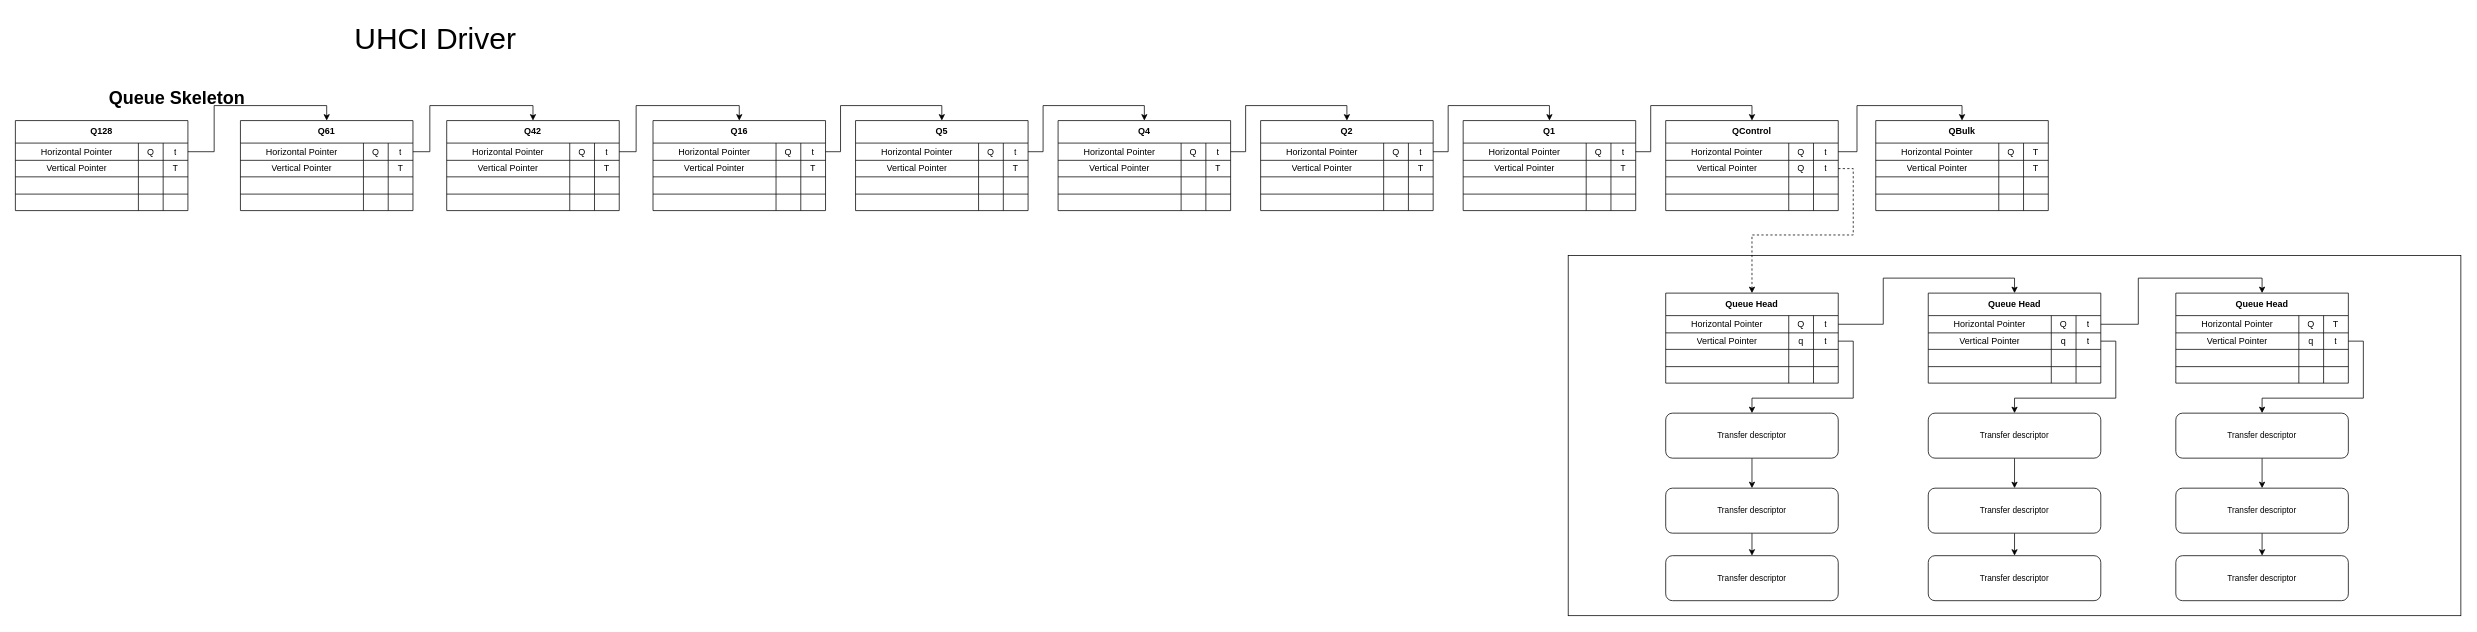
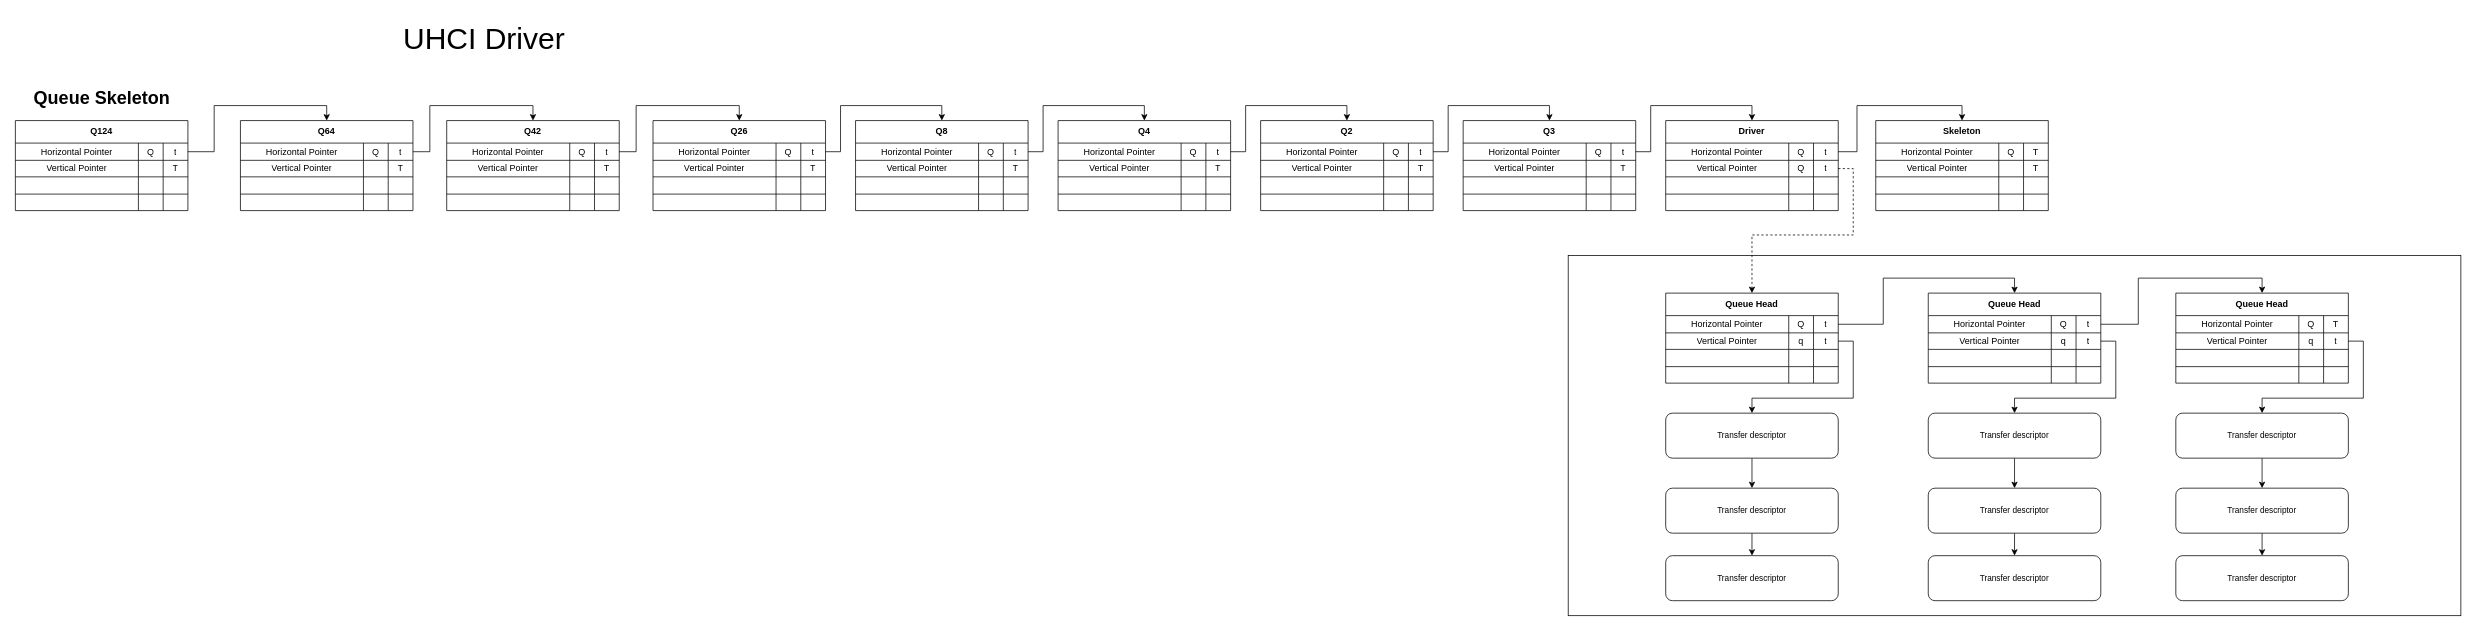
(435, 38) -> (484, 38)
(177, 98) -> (102, 98)
(102, 132) -> (102, 132)
(327, 132) -> (327, 132)
(739, 132) -> (739, 132)
(942, 132) -> (942, 132)
(1549, 132) -> (1549, 132)
(1752, 132) -> (1752, 132)
(1962, 132) -> (1962, 132)
